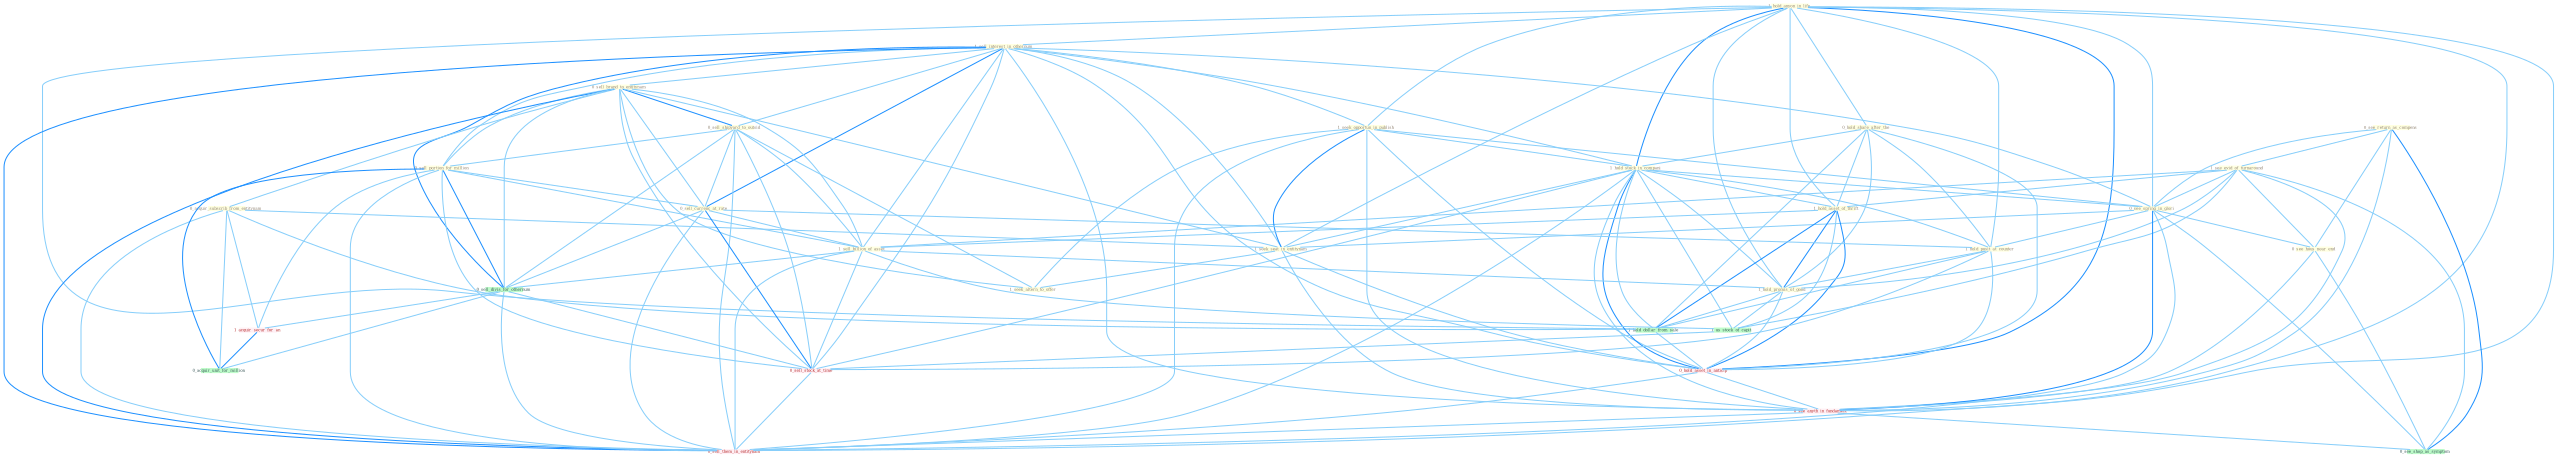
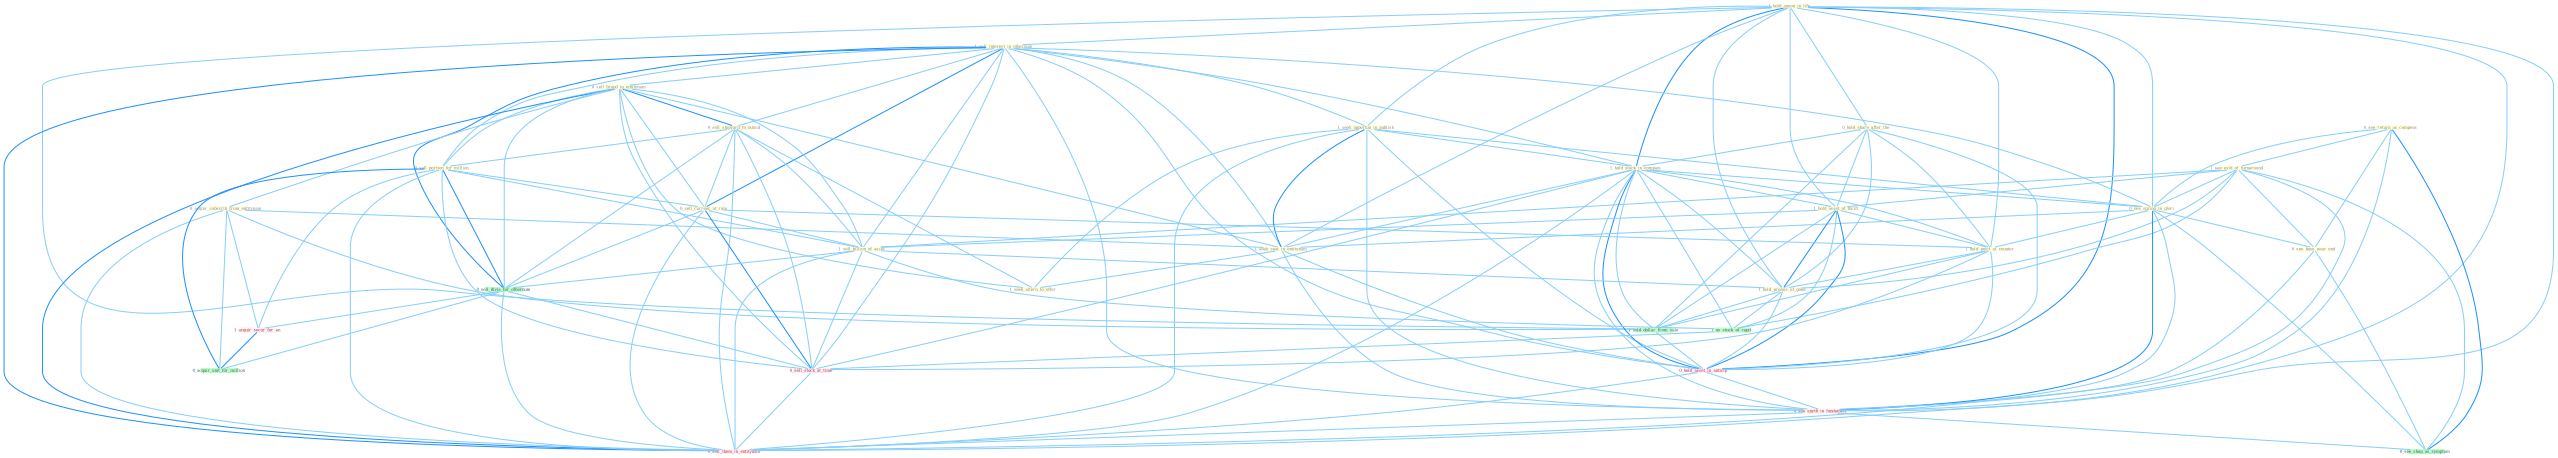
none -> (1914, 229)
(1746, 269) -> (1746, 269)
